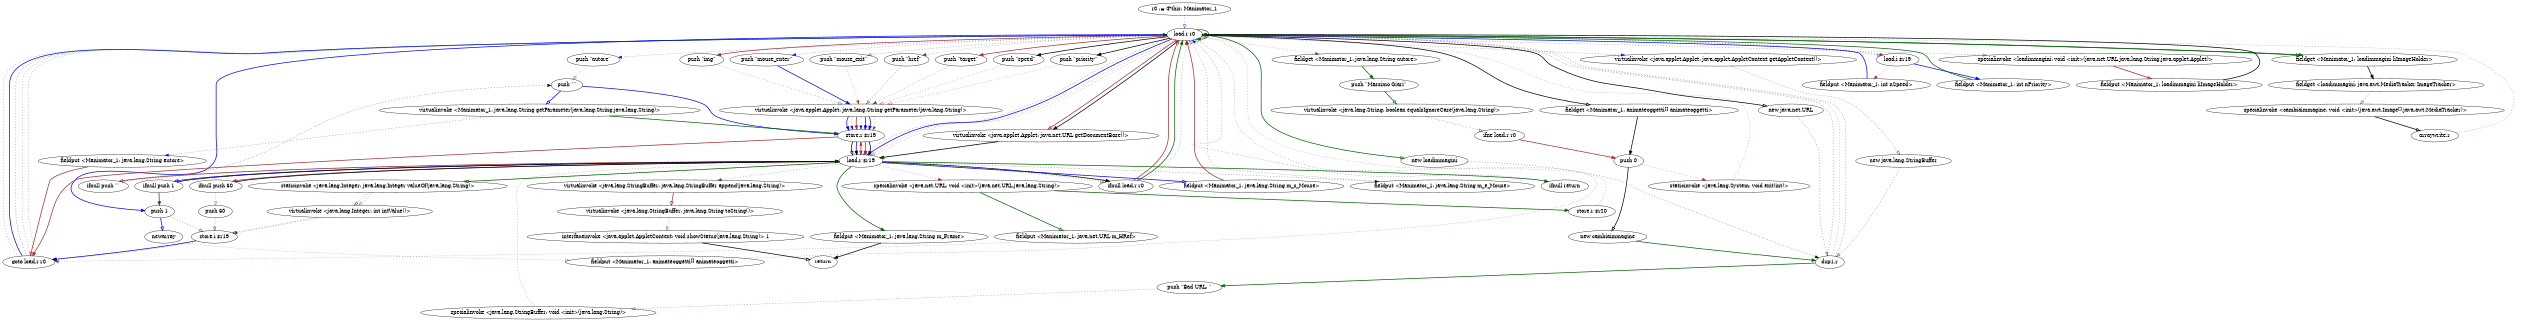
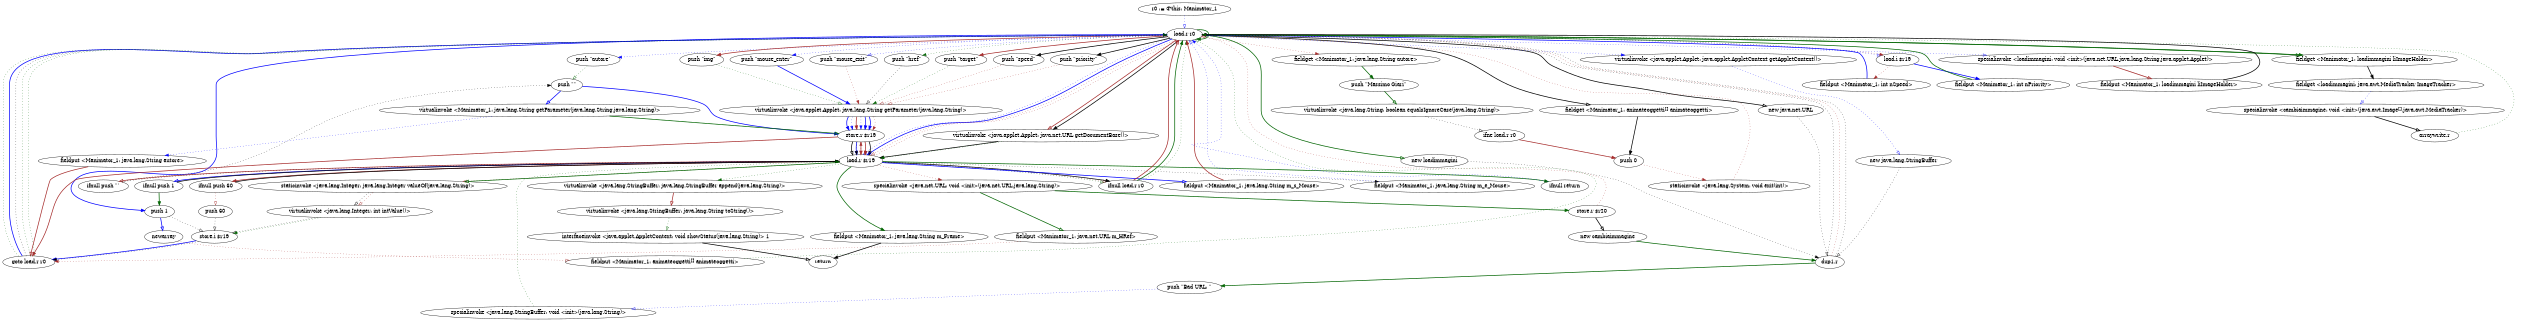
(1624, 198) -> (1599, 223)
